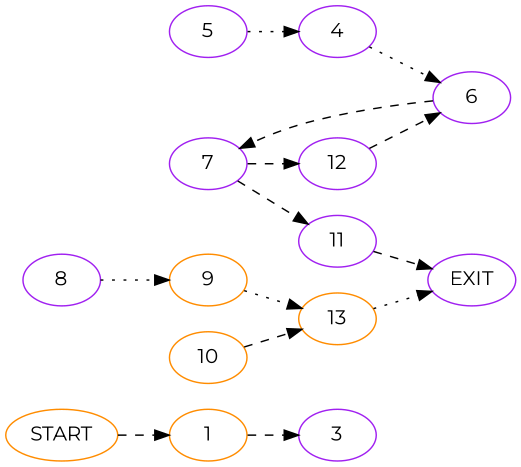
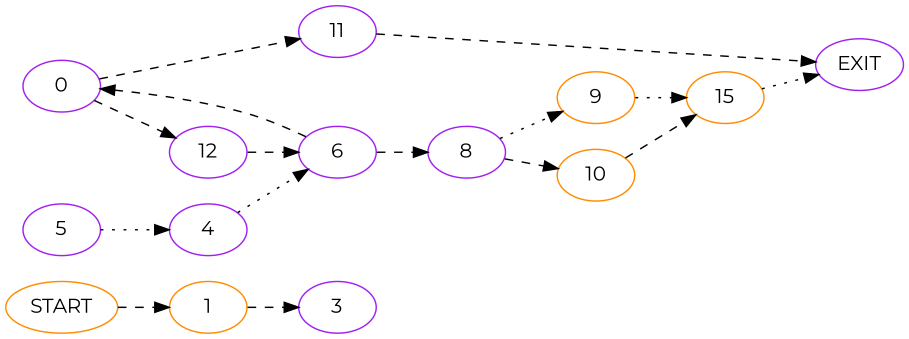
none -> (395, 152)
none -> (524, 162)
(208, 164) -> (62, 86)
(337, 319) -> (725, 98)
